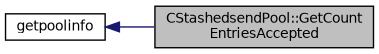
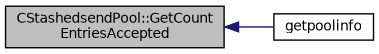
(137, 27) -> (256, 27)
